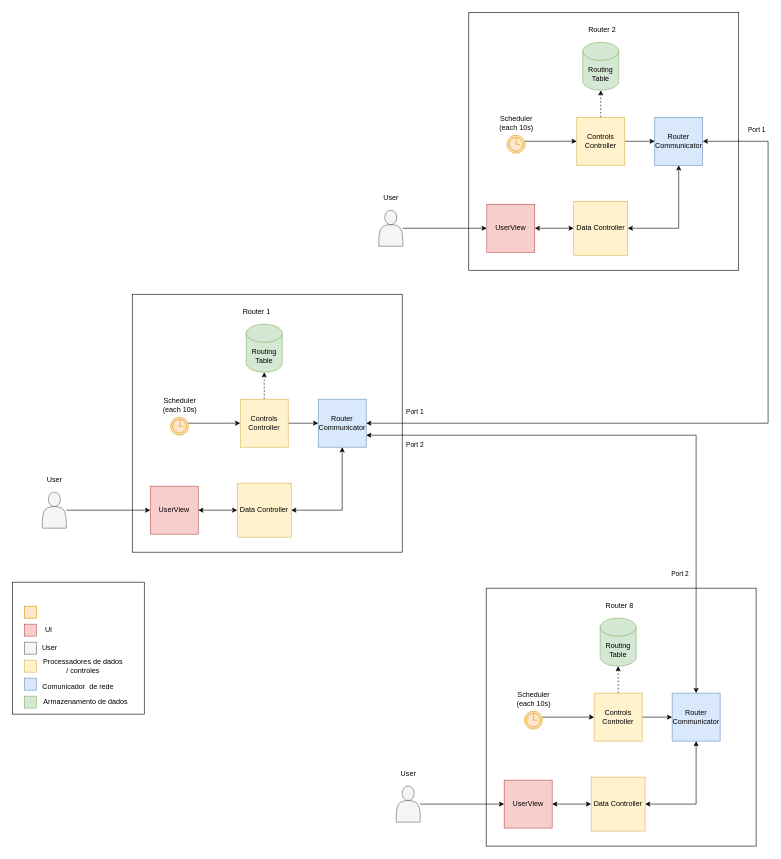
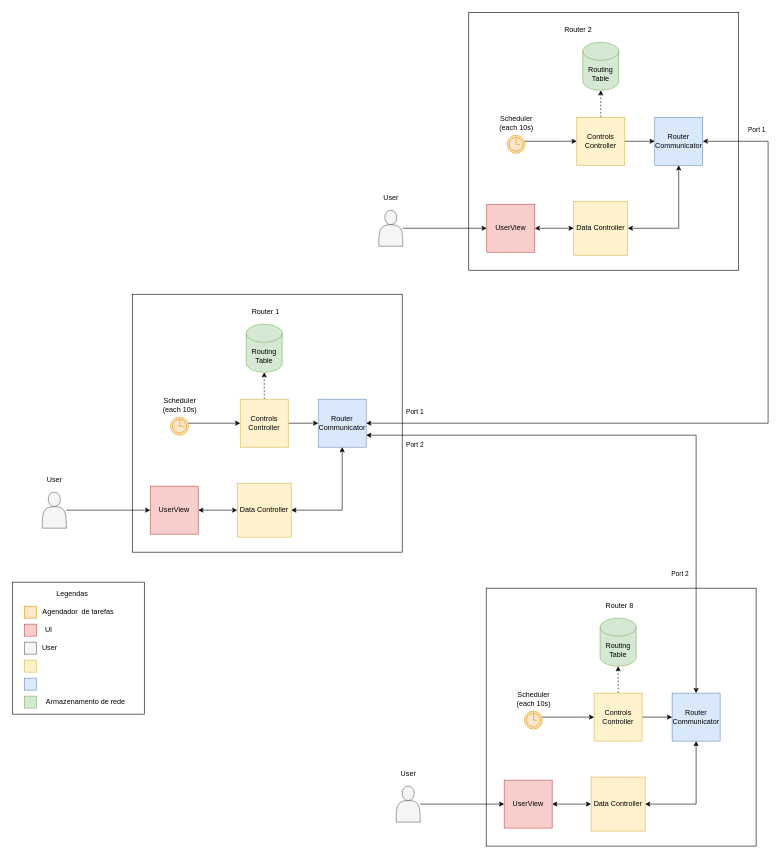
(602, 30) -> (578, 30)
(257, 312) -> (266, 312)
none -> (72, 594)
none -> (78, 612)
(83, 666) -> none
(78, 687) -> none
(86, 702) -> (86, 702)
